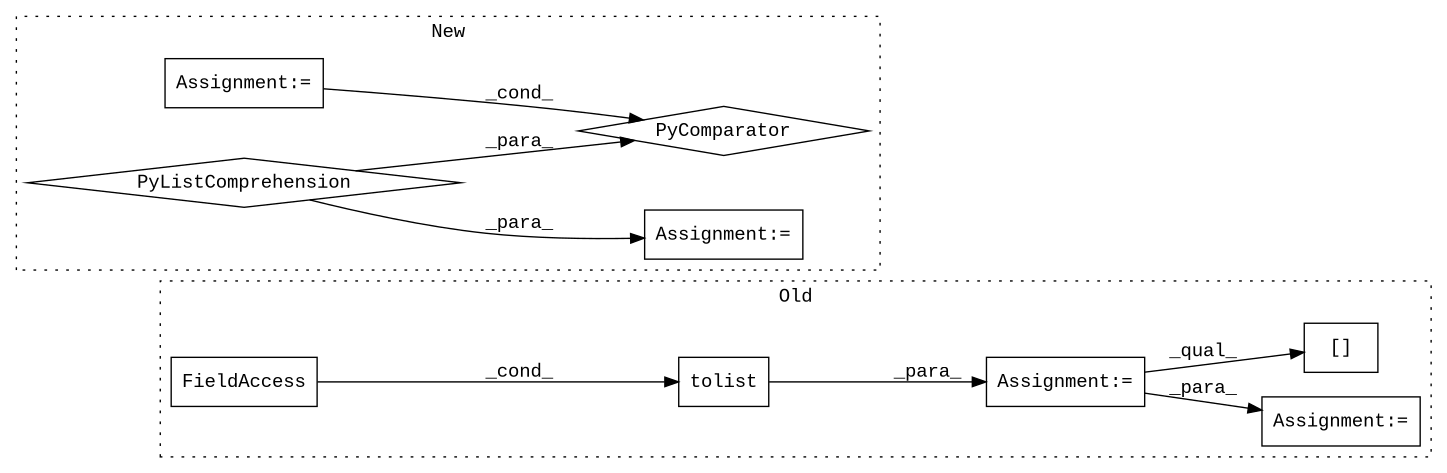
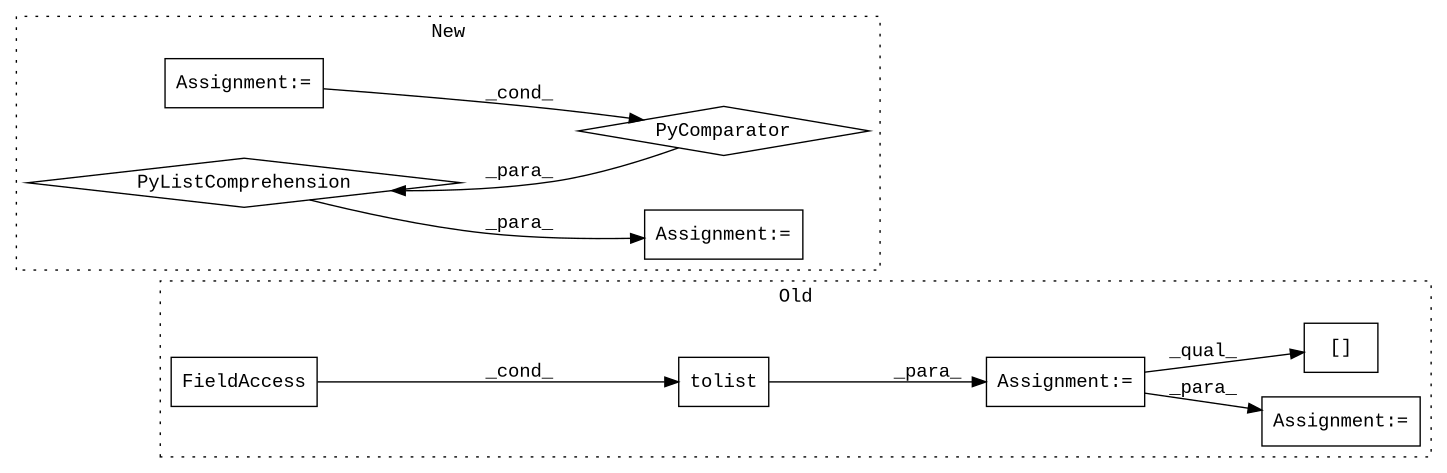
(488, 156) -> (544, 183)
